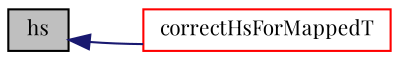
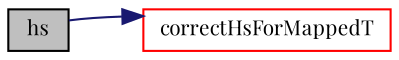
(116, 43) -> (95, 18)
